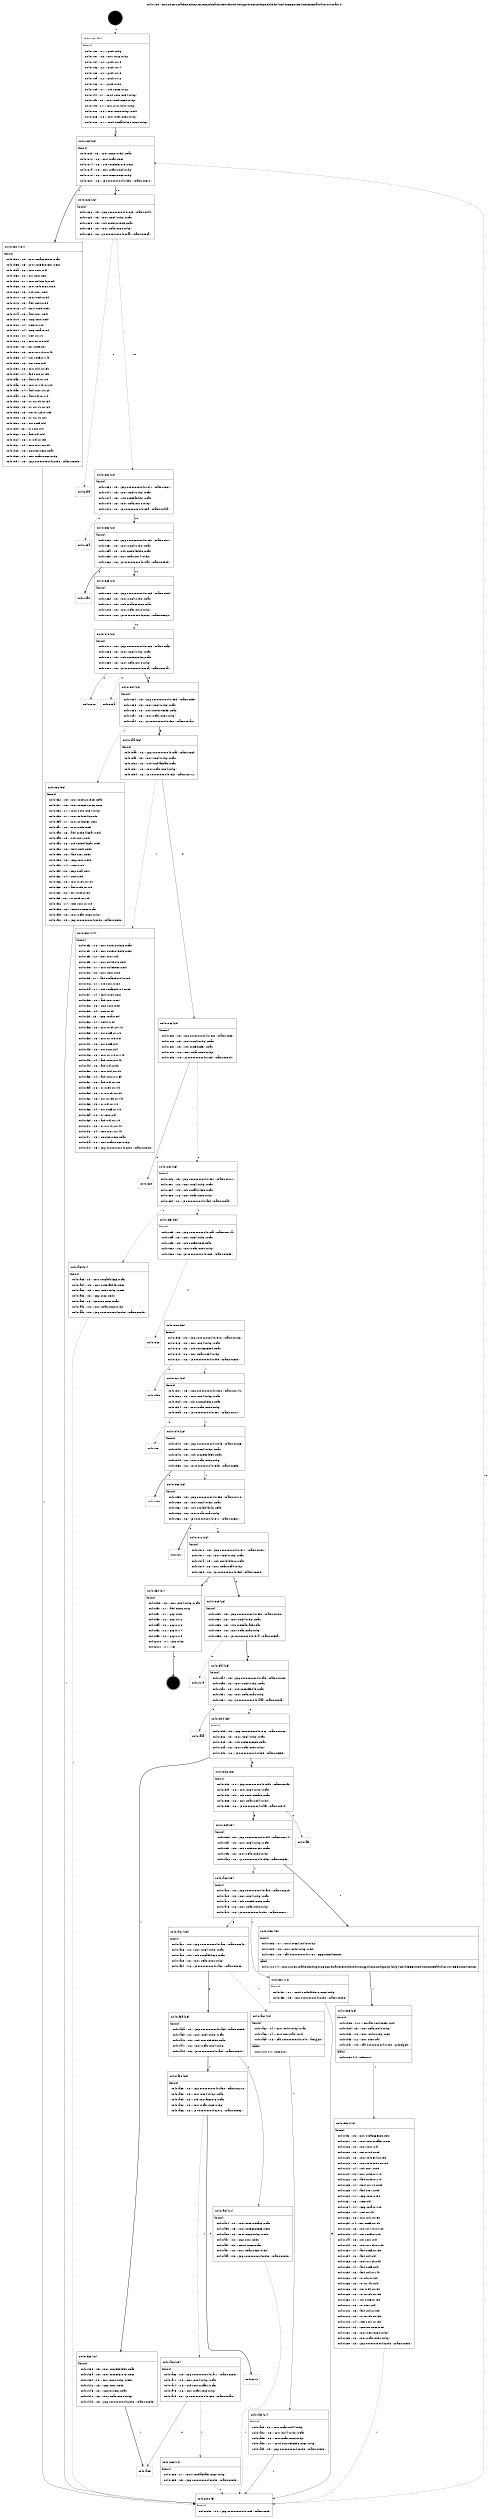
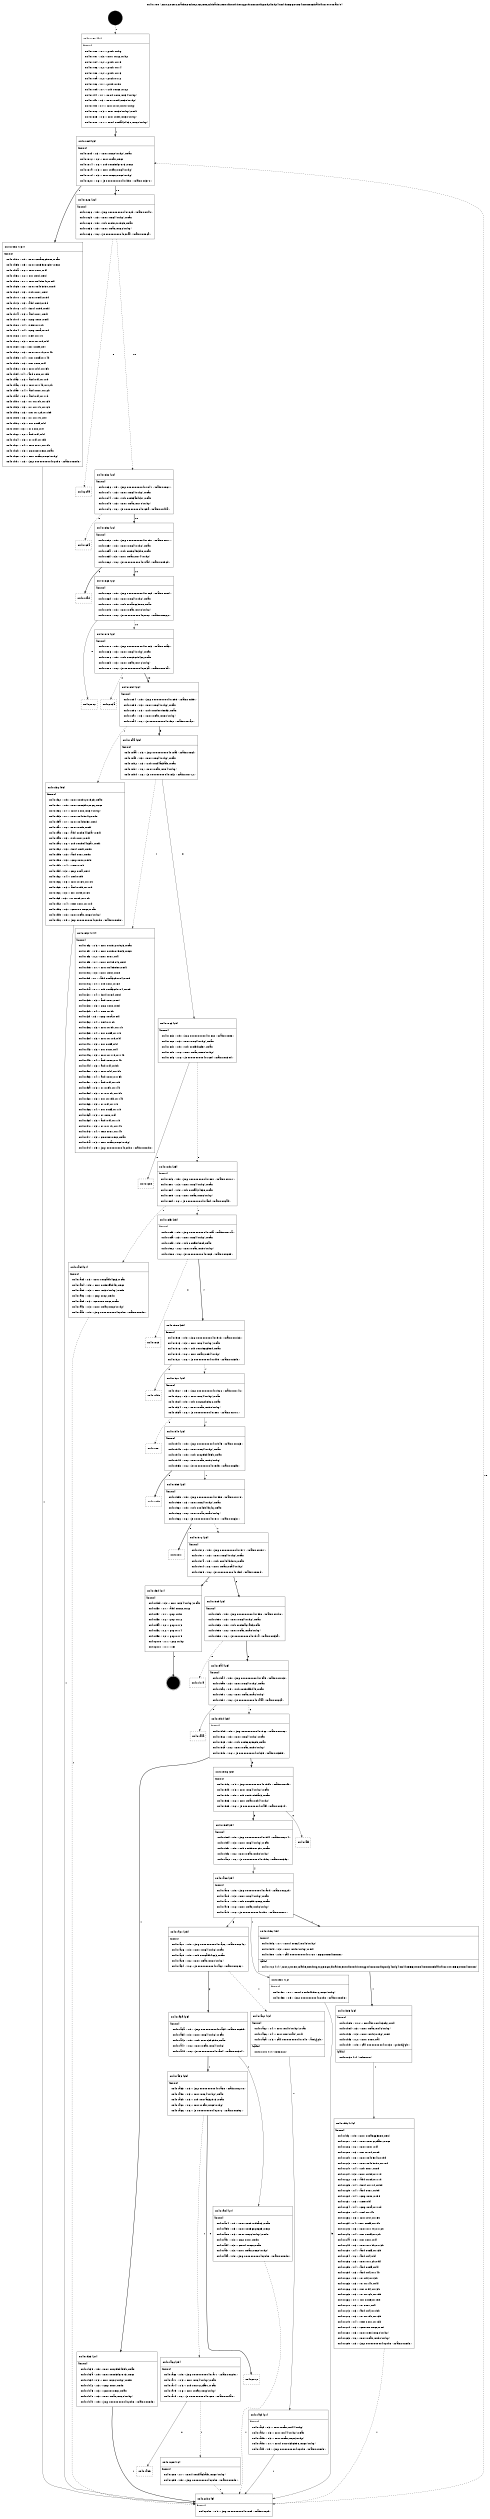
(97, 684) -> (84, 657)
none -> (201, 1289)
(317, 1893) -> (306, 1920)
(134, 2436) -> (126, 2478)
